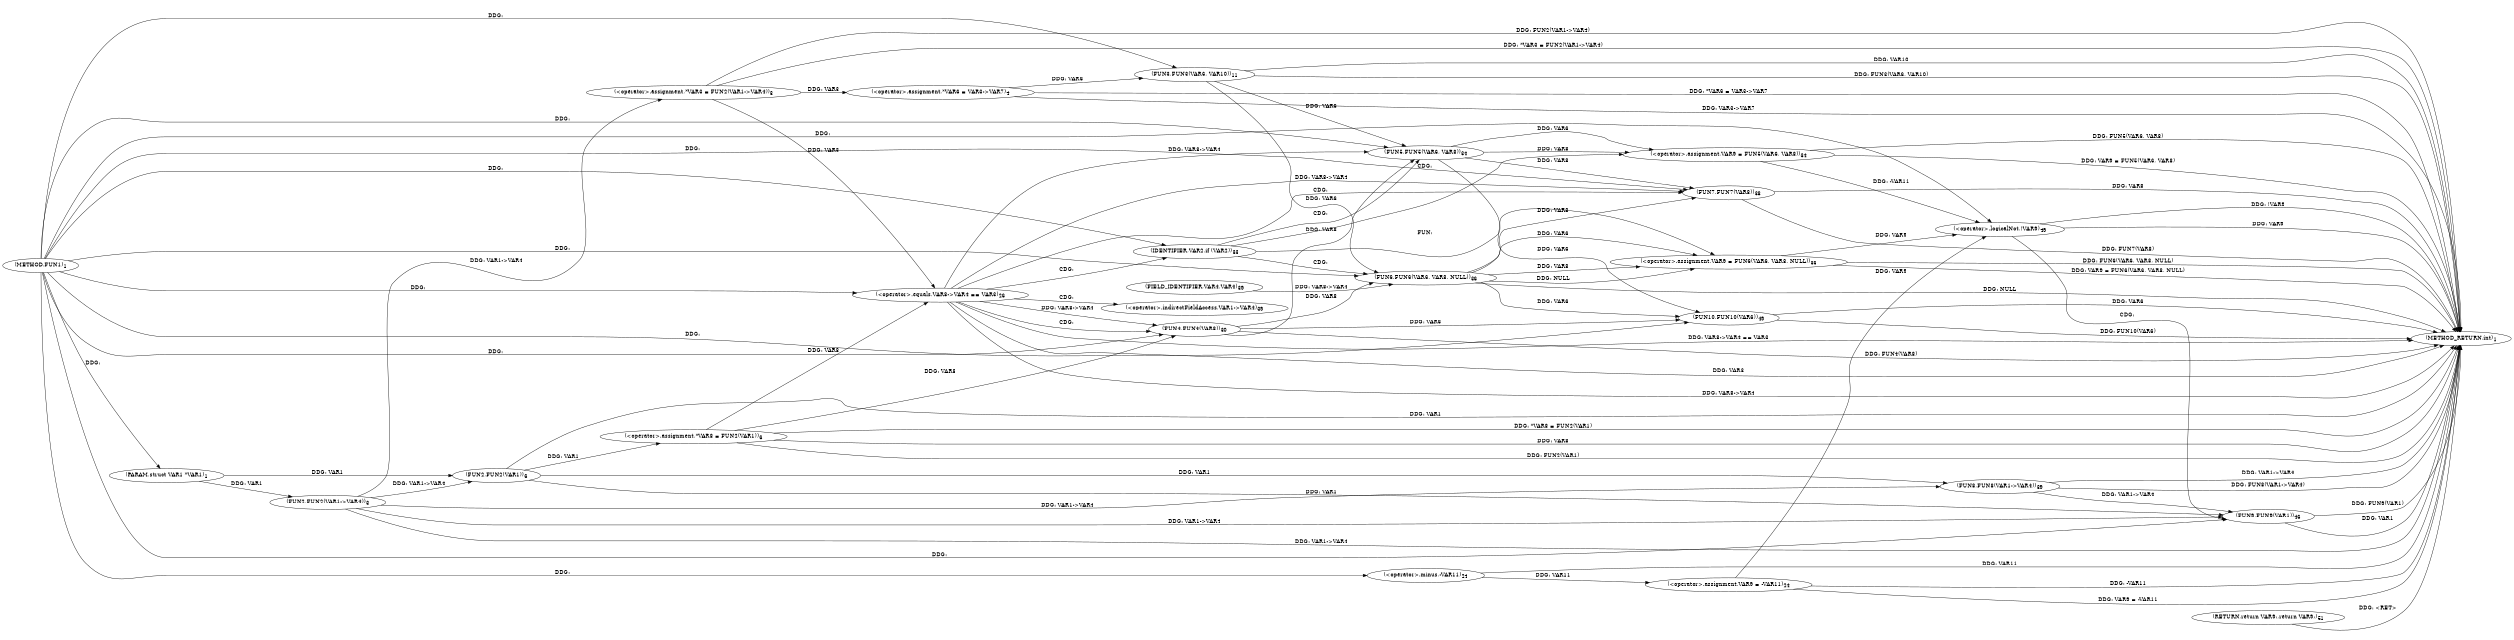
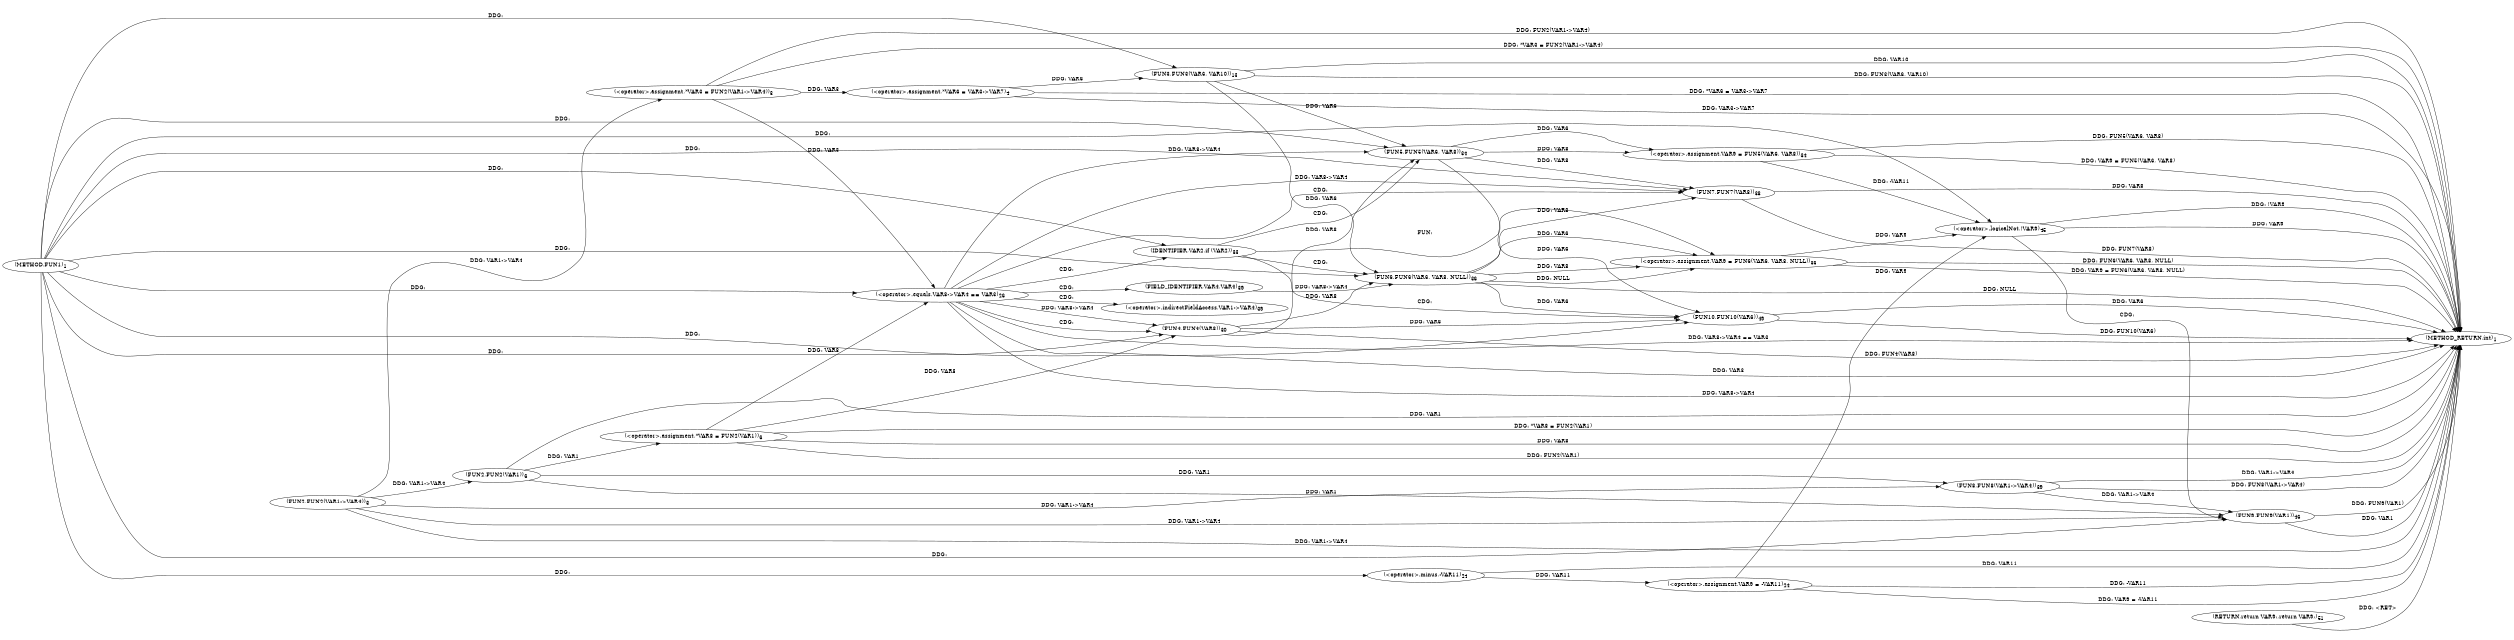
(1235, 74) -> (1235, 74)
(1429, 203) -> (1449, 310)
(2043, 229) -> (2043, 229)
none -> (1074, 291)
(167, 476) -> none
